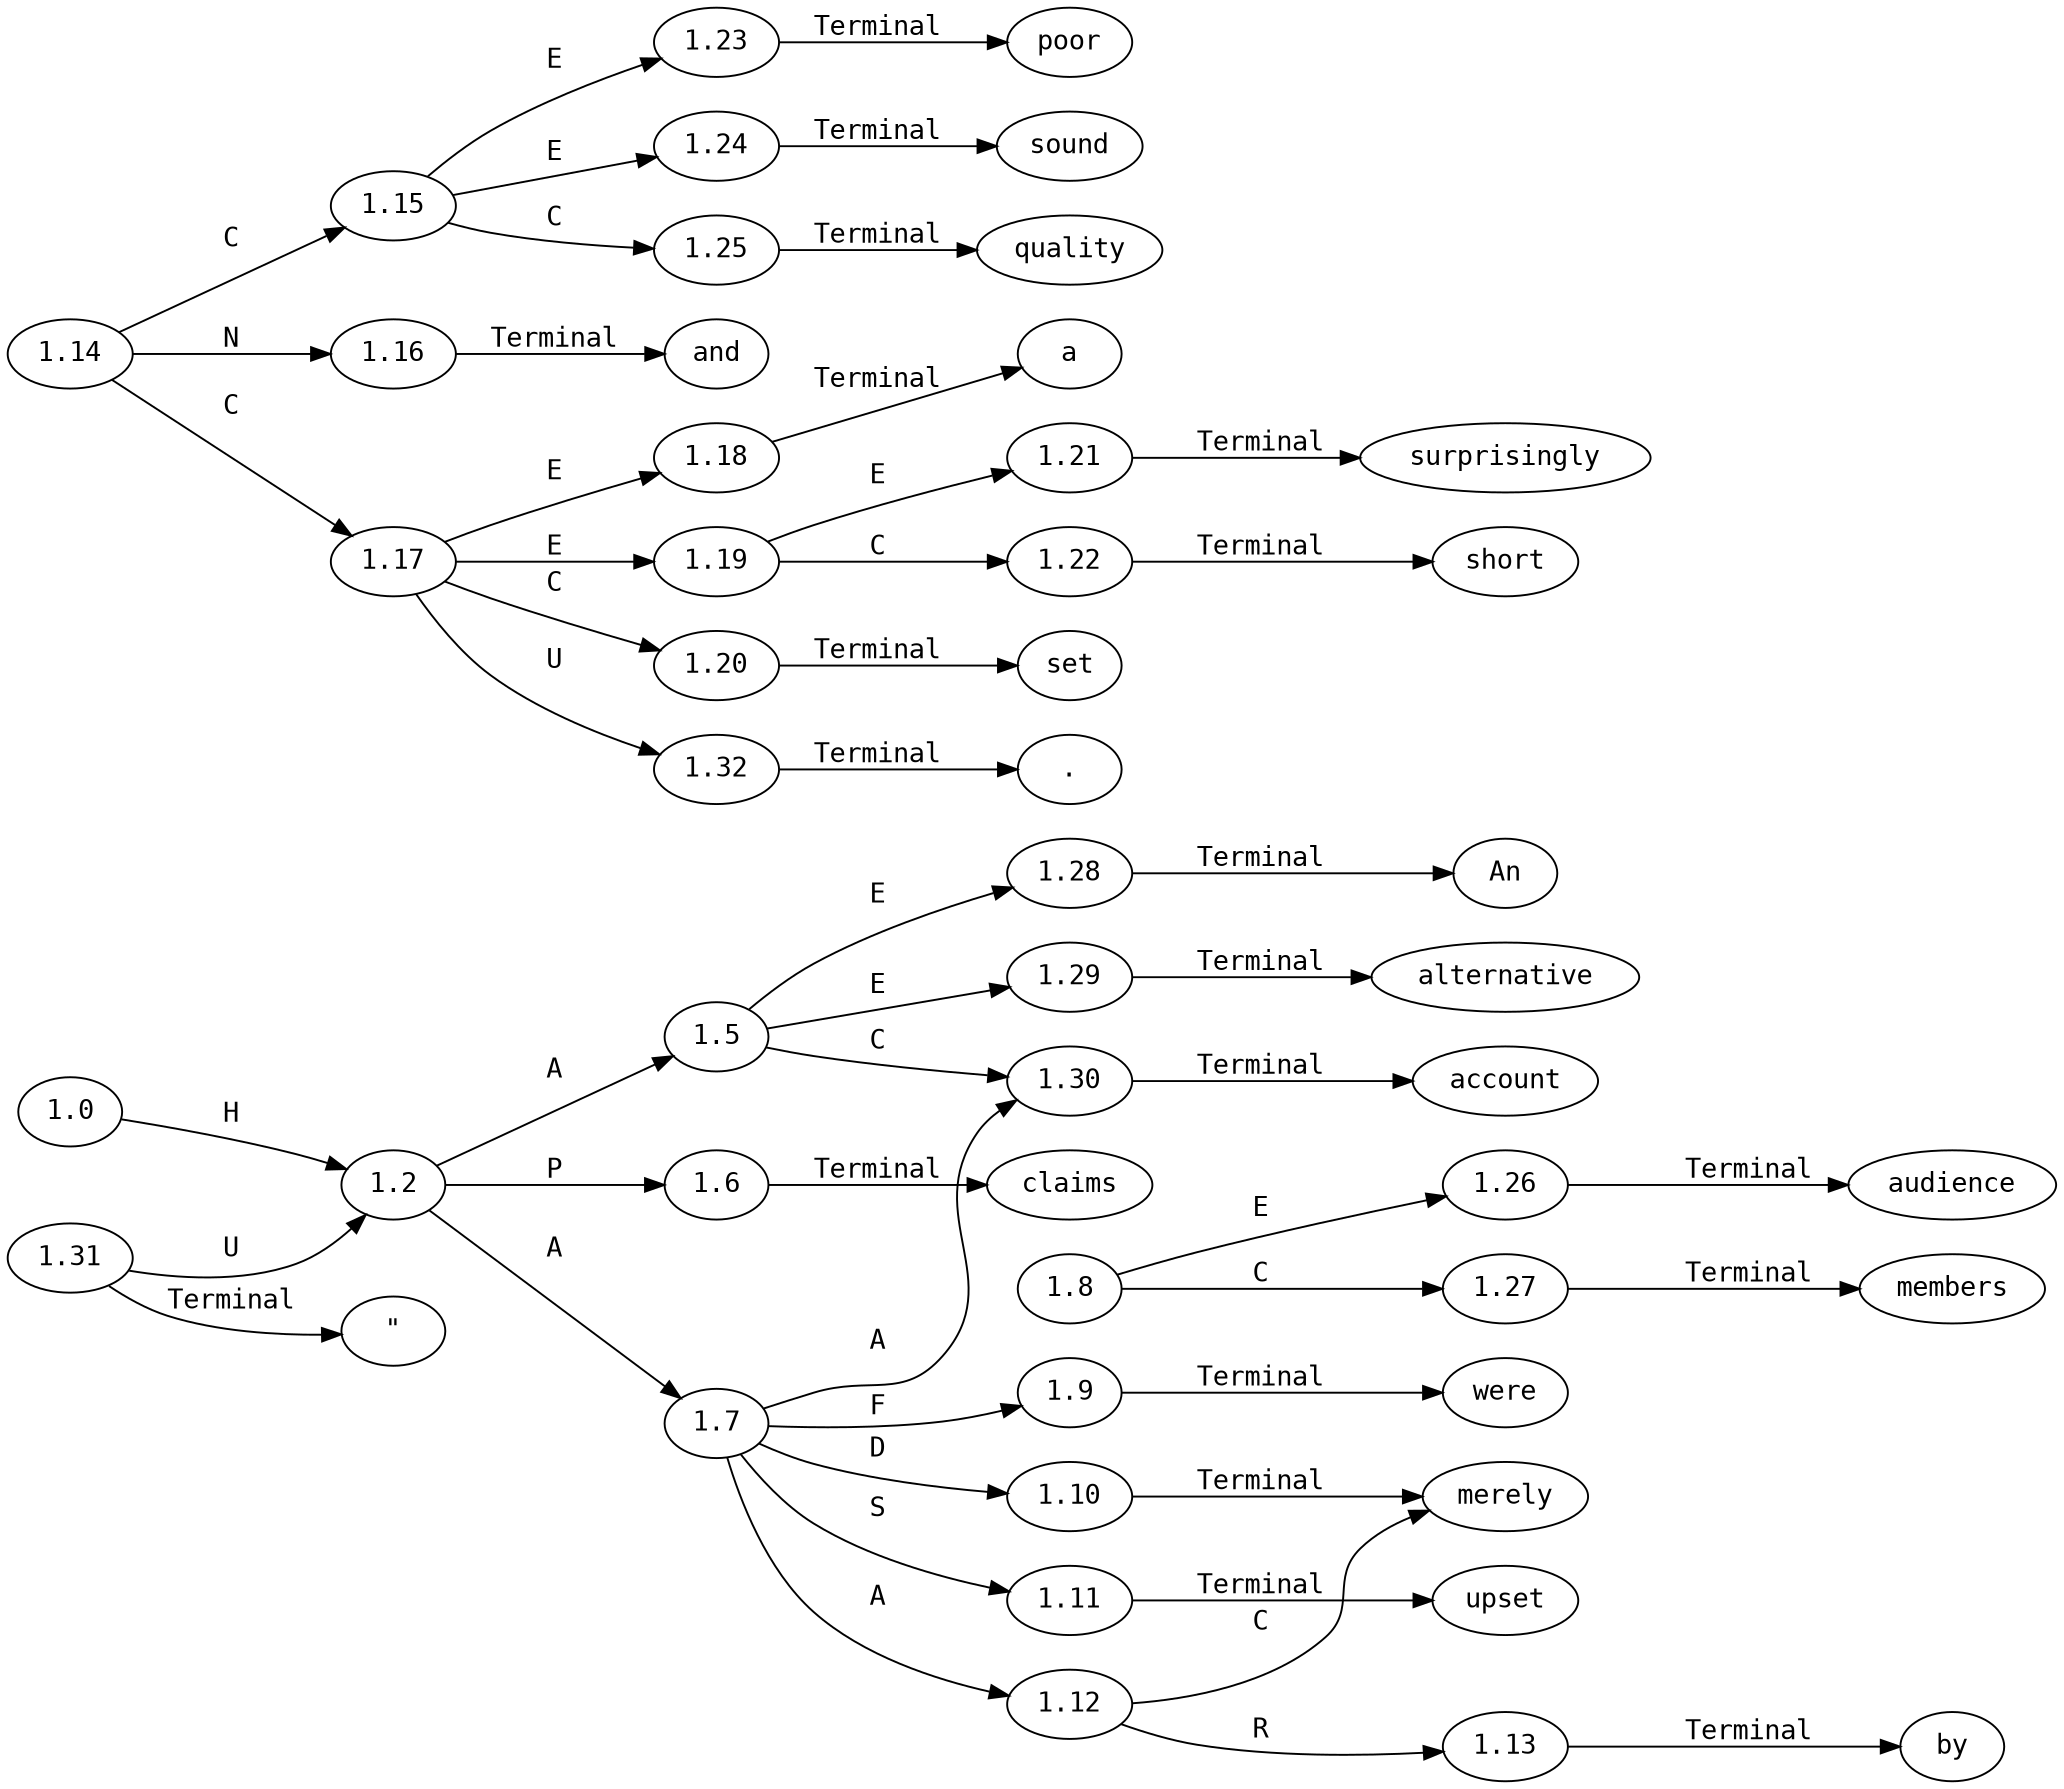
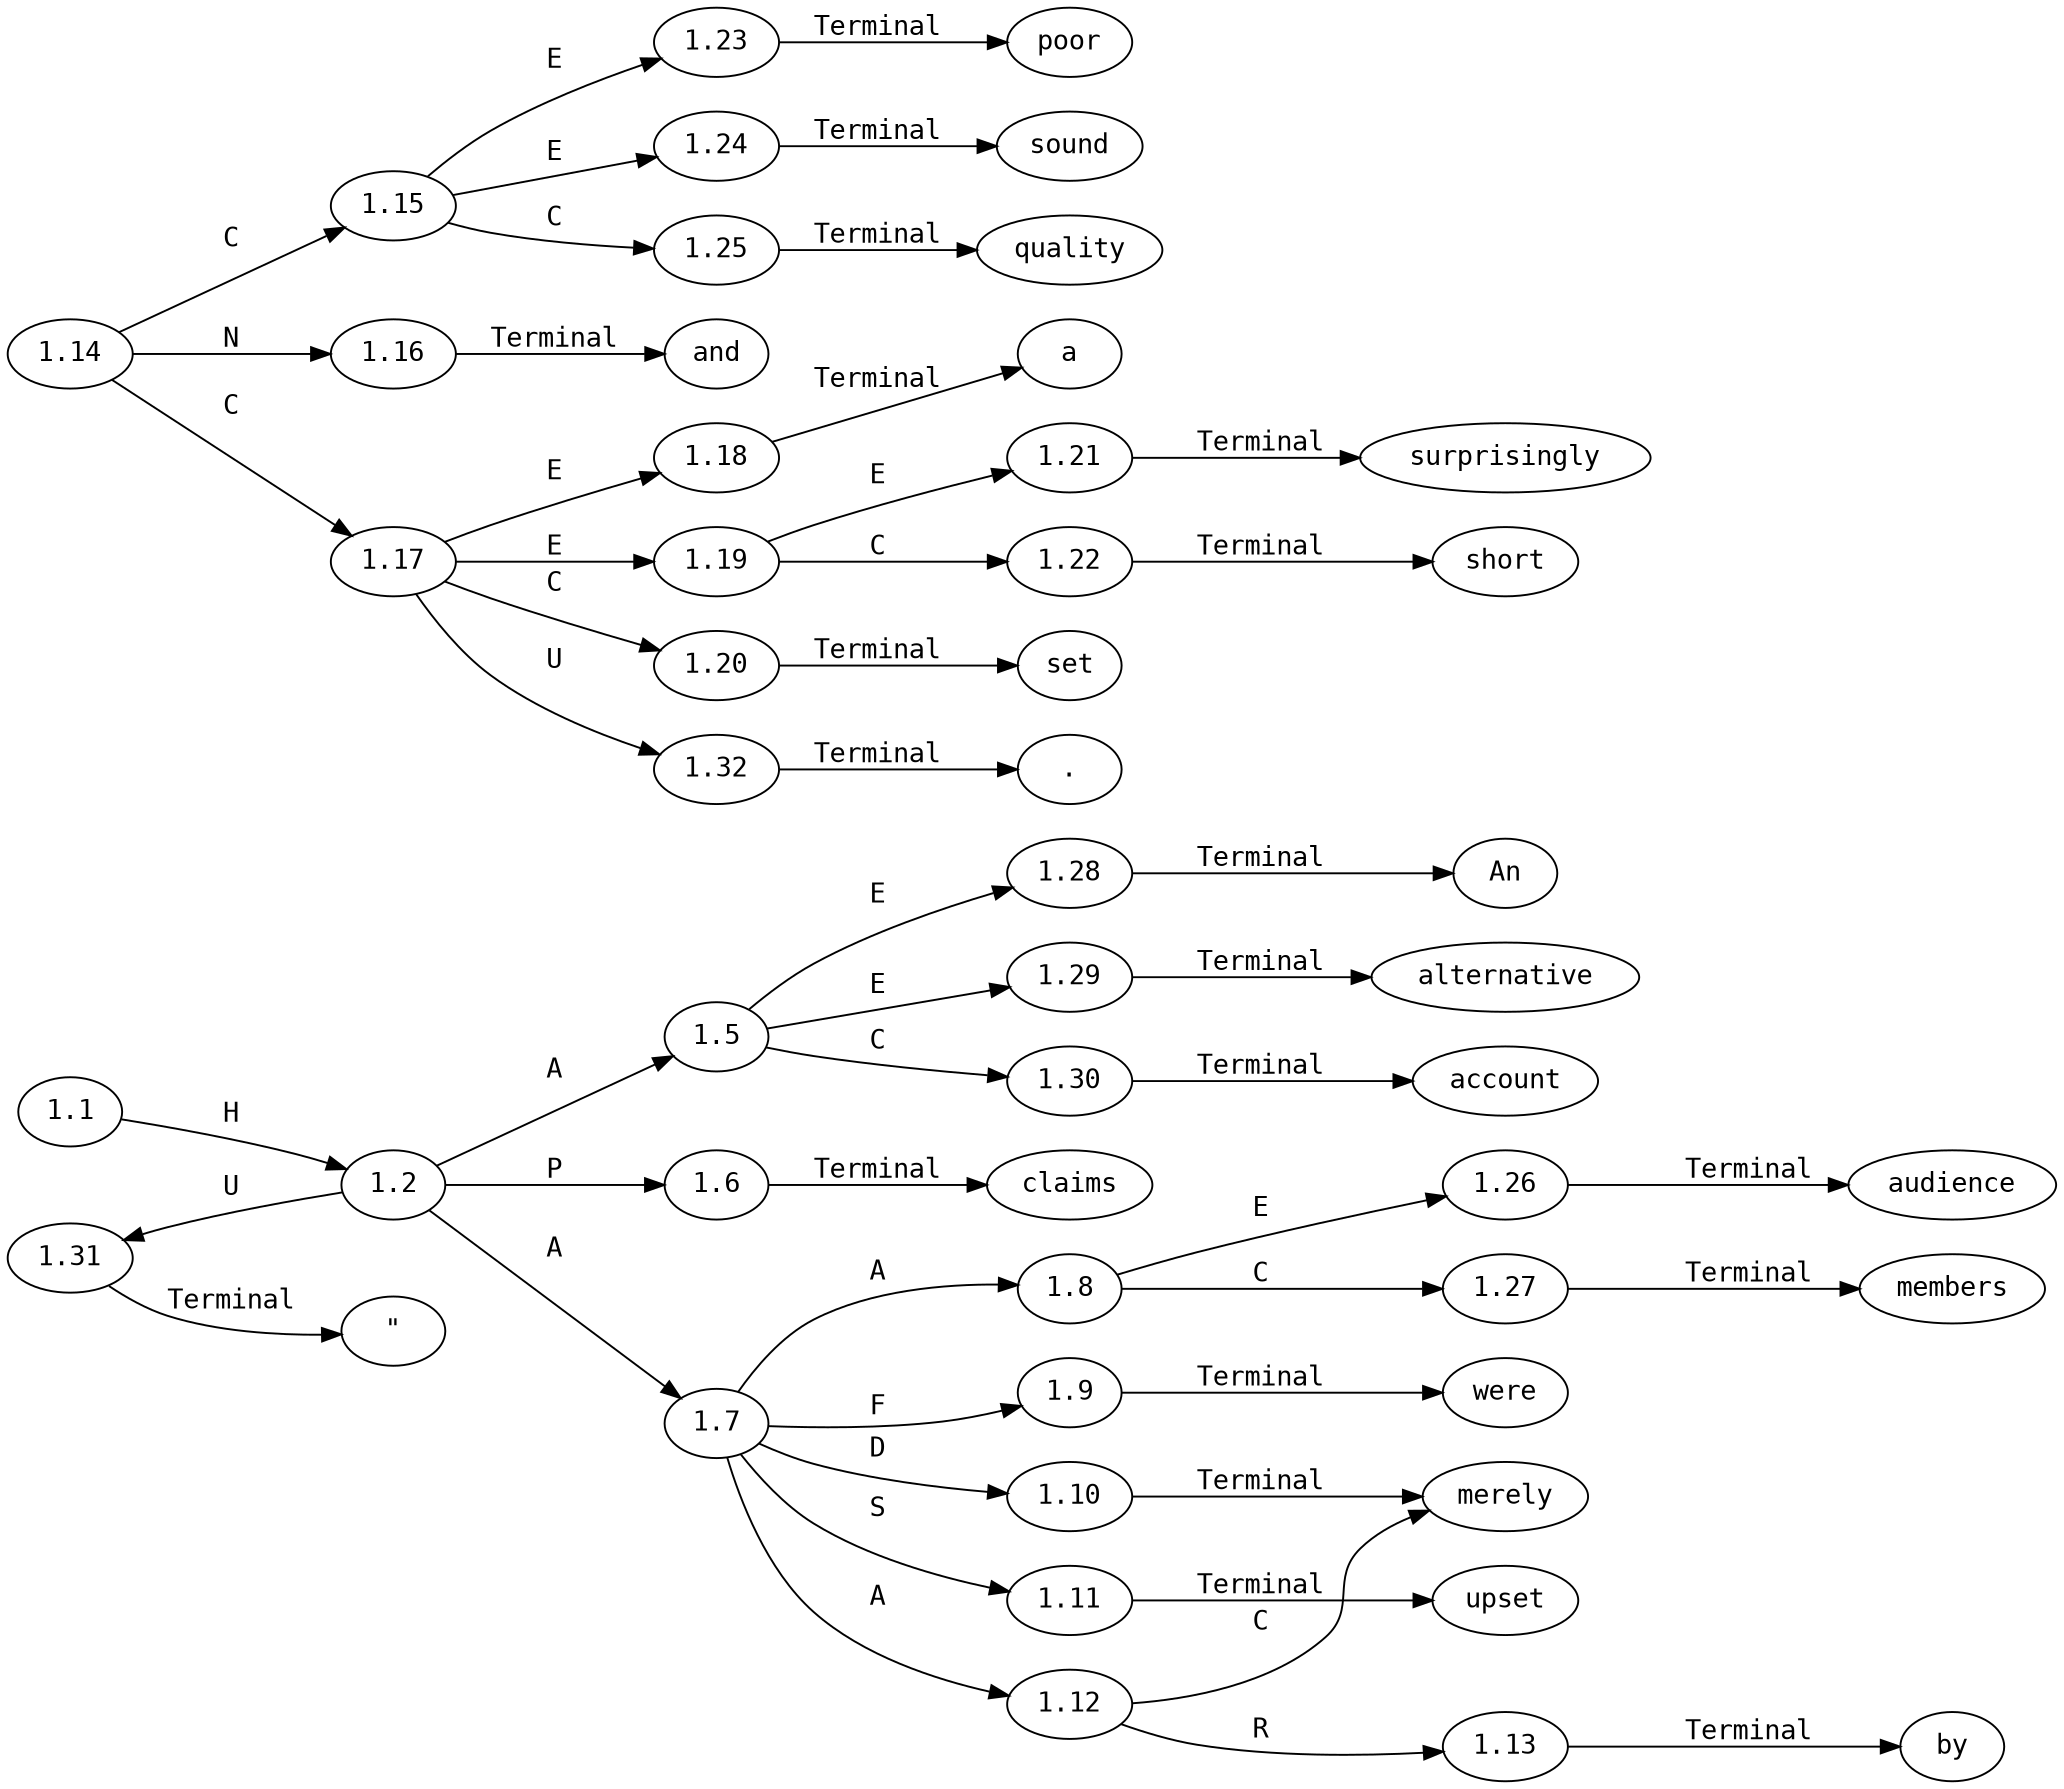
(70, 1112) -> (70, 1112)
(246, 1275) -> (242, 1211)
(962, 1324) -> (853, 1304)
